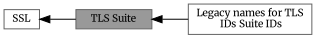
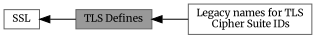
(114, 19) -> (114, 19)
(250, 19) -> (250, 19)
